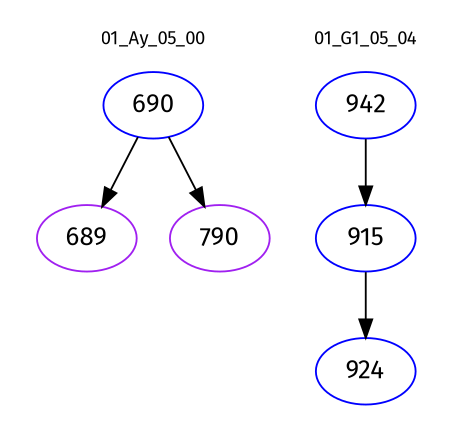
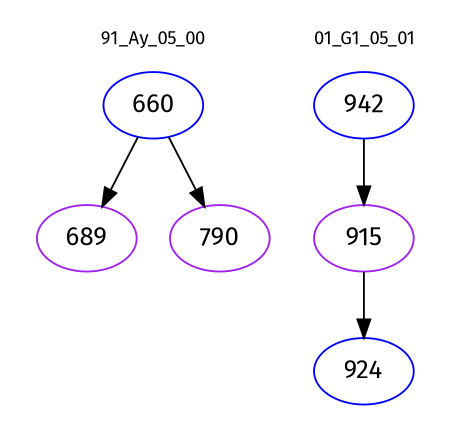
(153, 40) -> (153, 40)
(366, 40) -> (365, 40)
(153, 105) -> (153, 105)
(366, 238) -> (364, 238)
